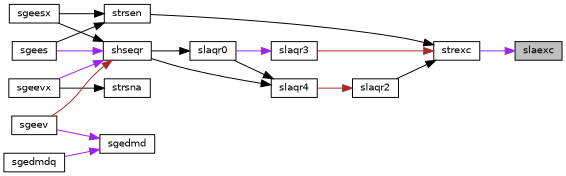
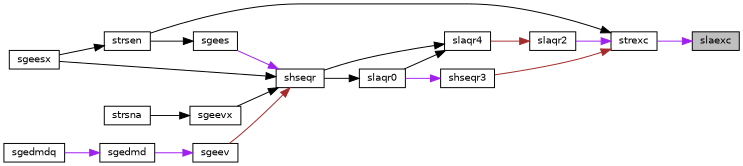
(73, 36) -> (167, 41)
(294, 51) -> (468, 78)
(76, 71) -> (253, 99)
(412, 72) -> (588, 41)
(75, 88) -> (165, 116)
(73, 133) -> (169, 153)
